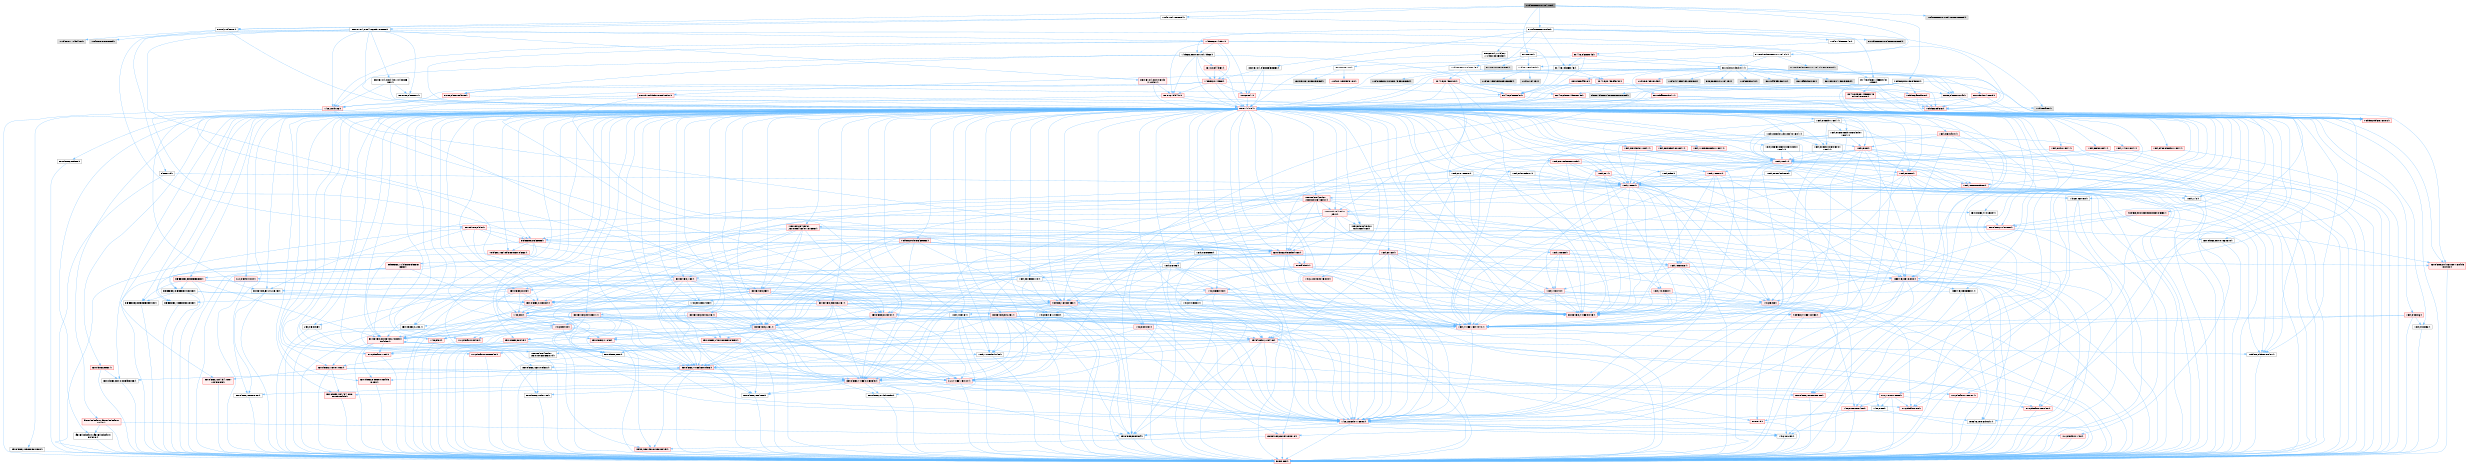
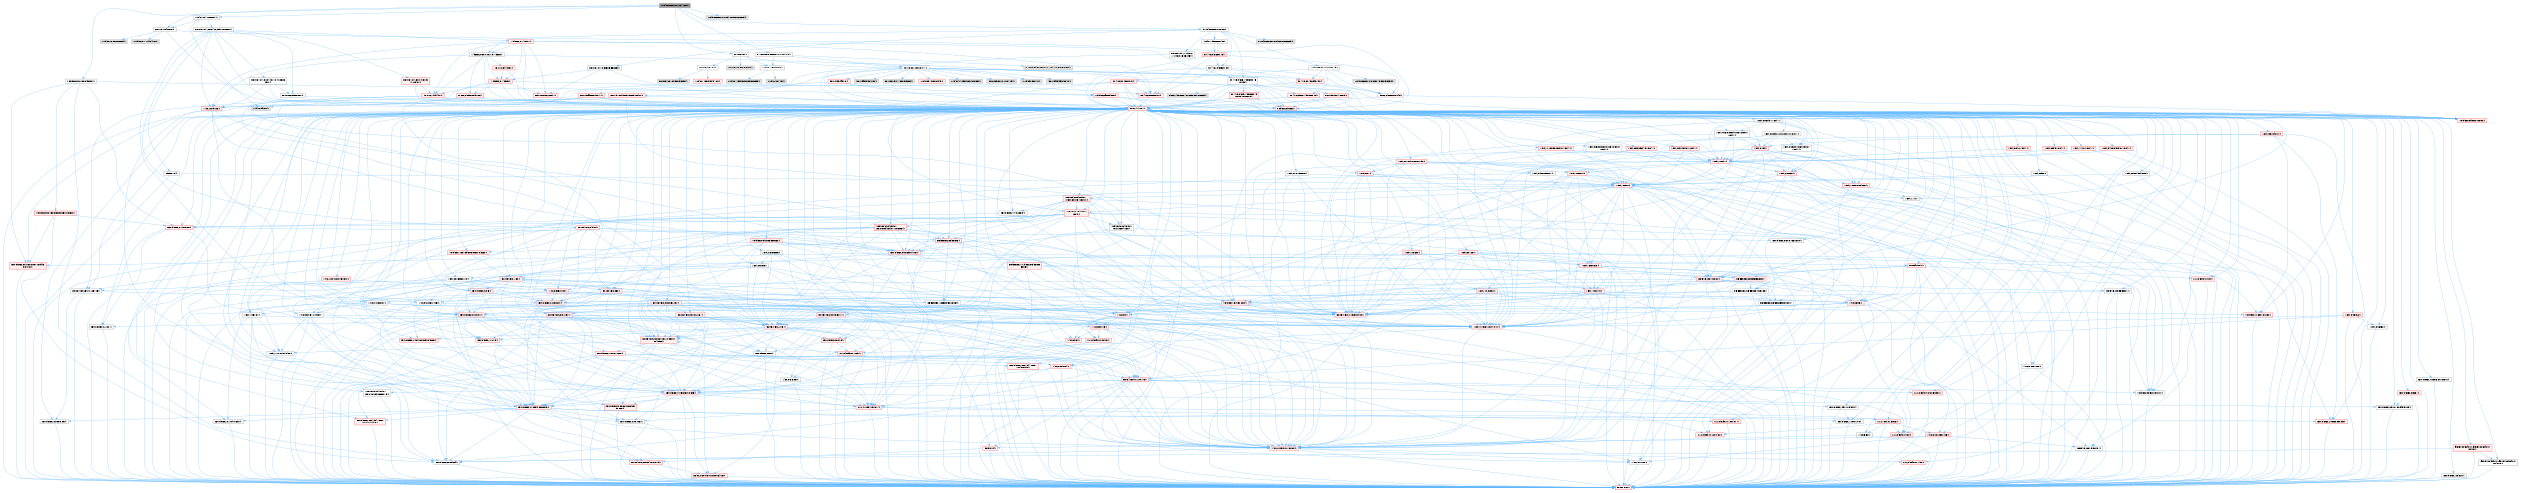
(1247, 96) -> (546, 96)
none -> (677, 308)
(838, 340) -> (900, 360)
